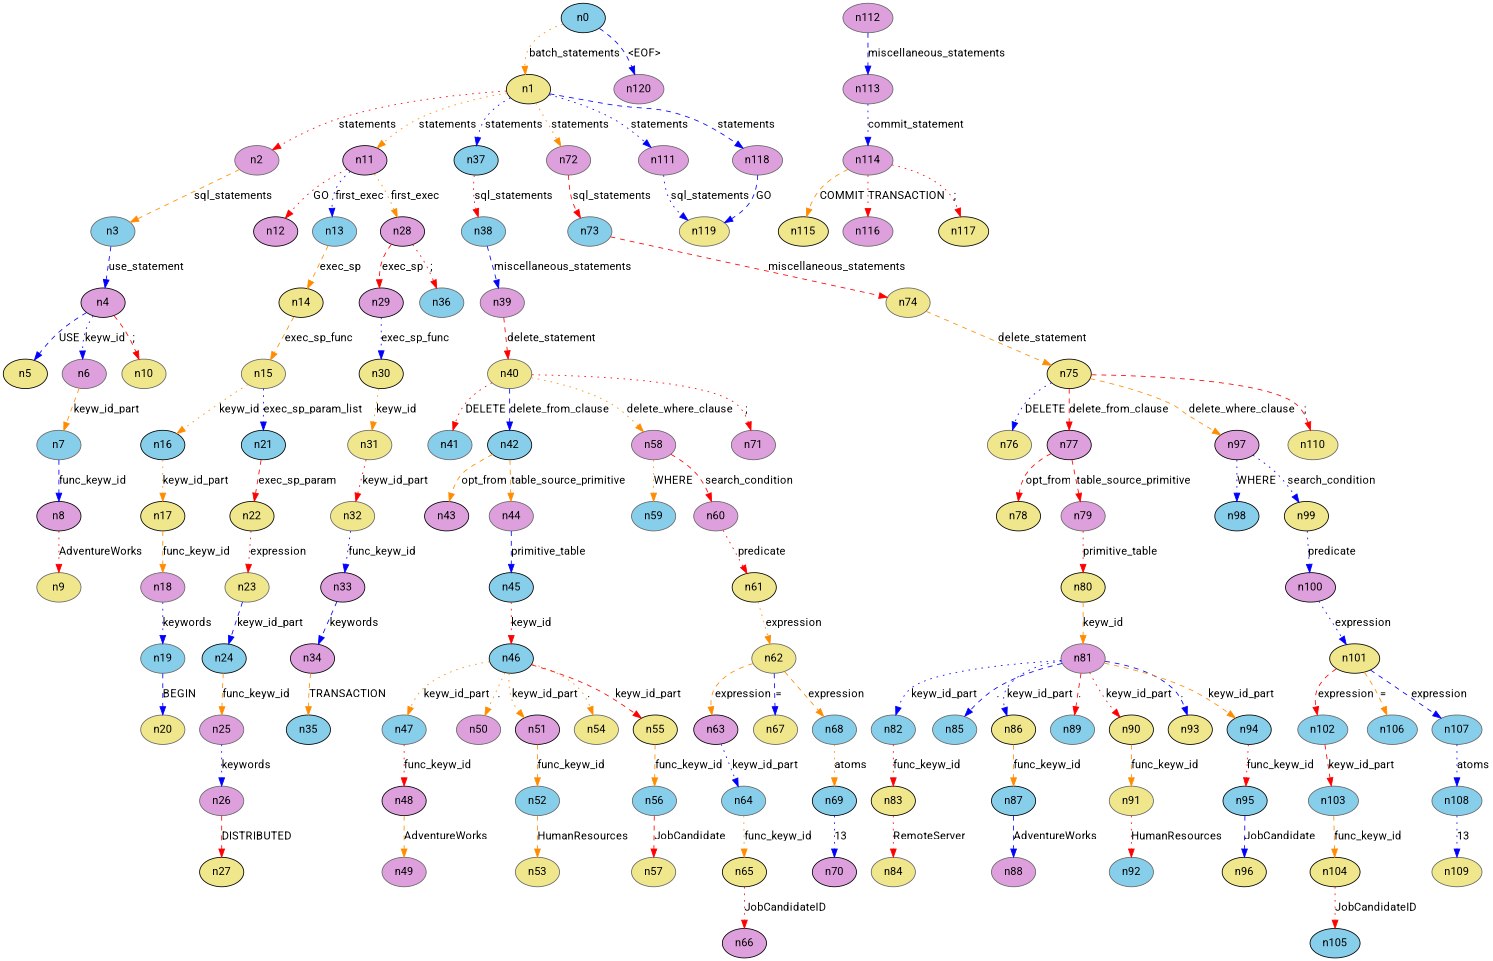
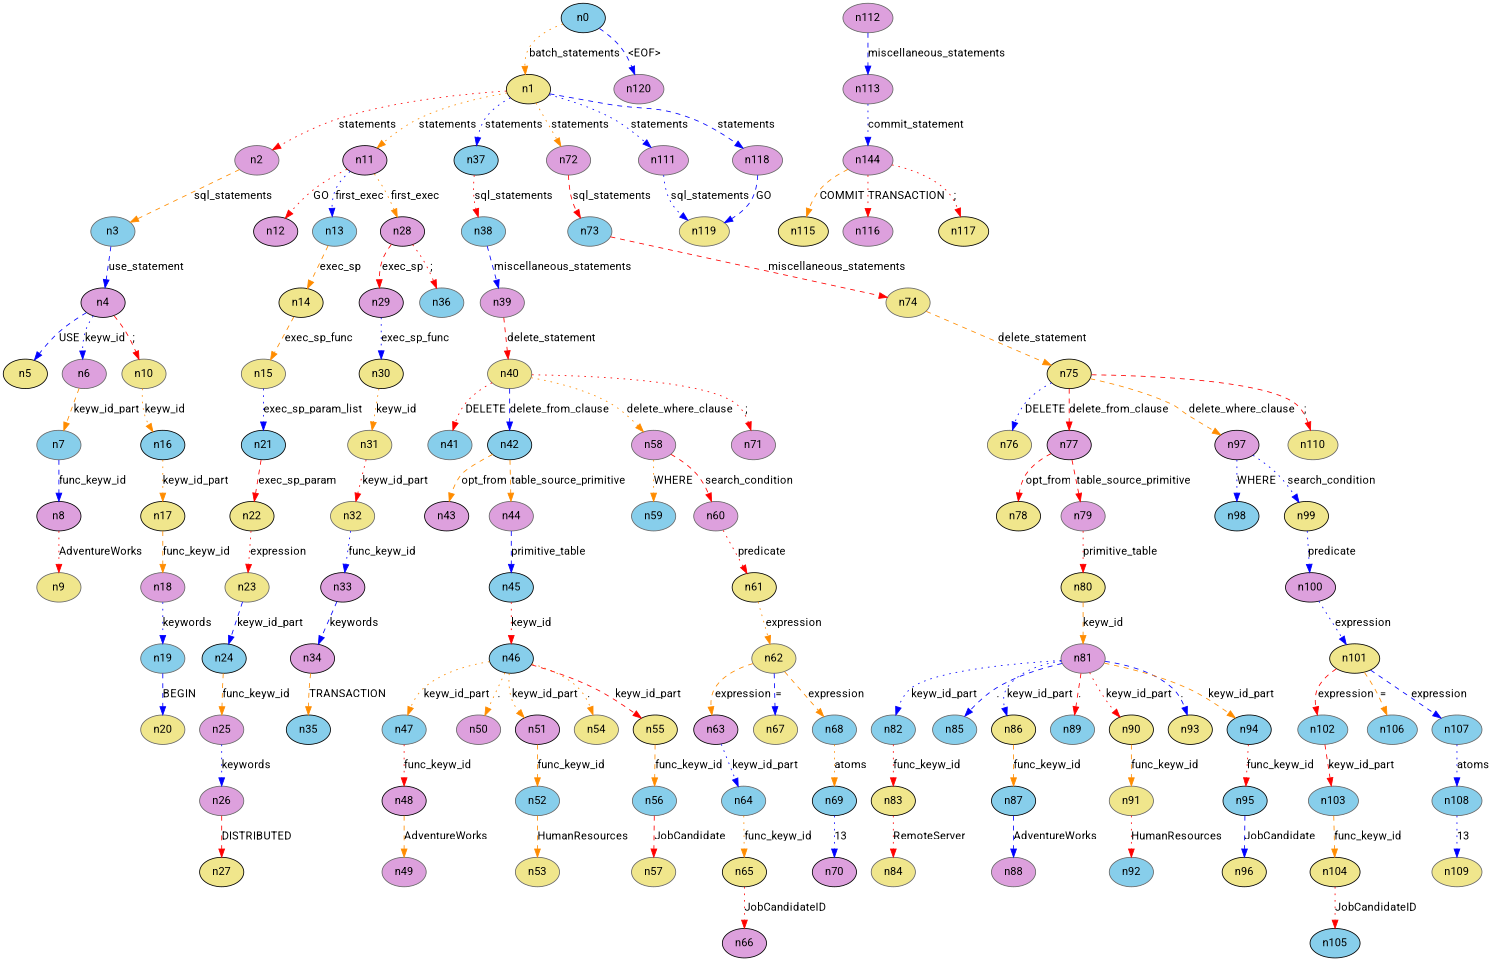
(868, 160) -> (868, 160)
(216, 406) -> (143, 407)
